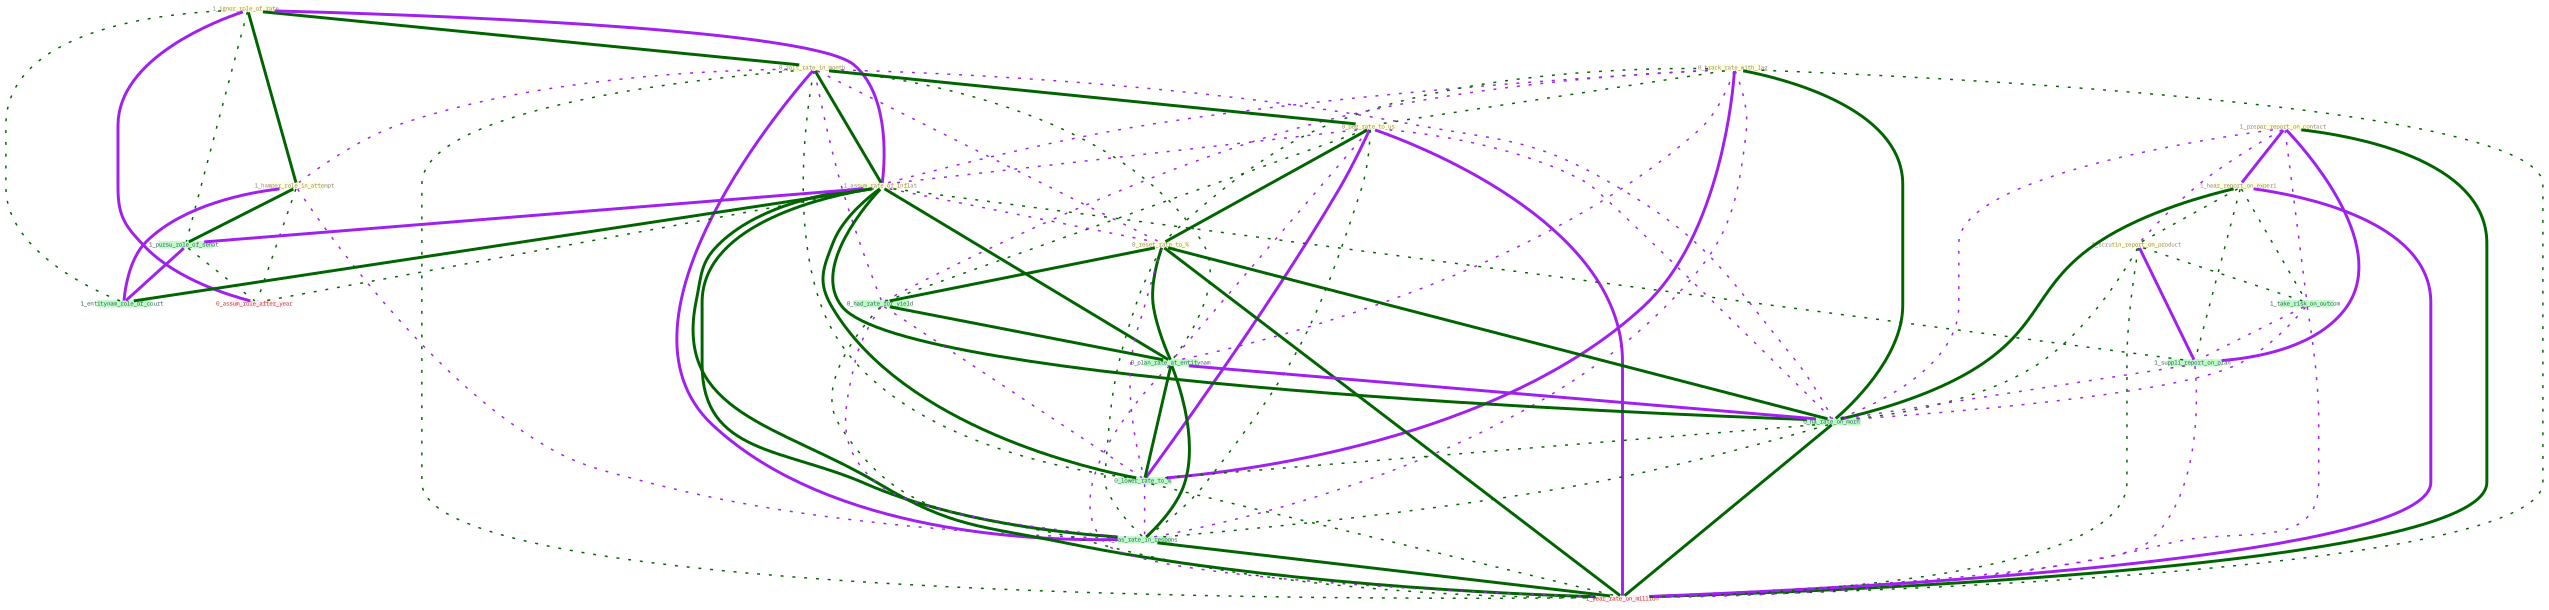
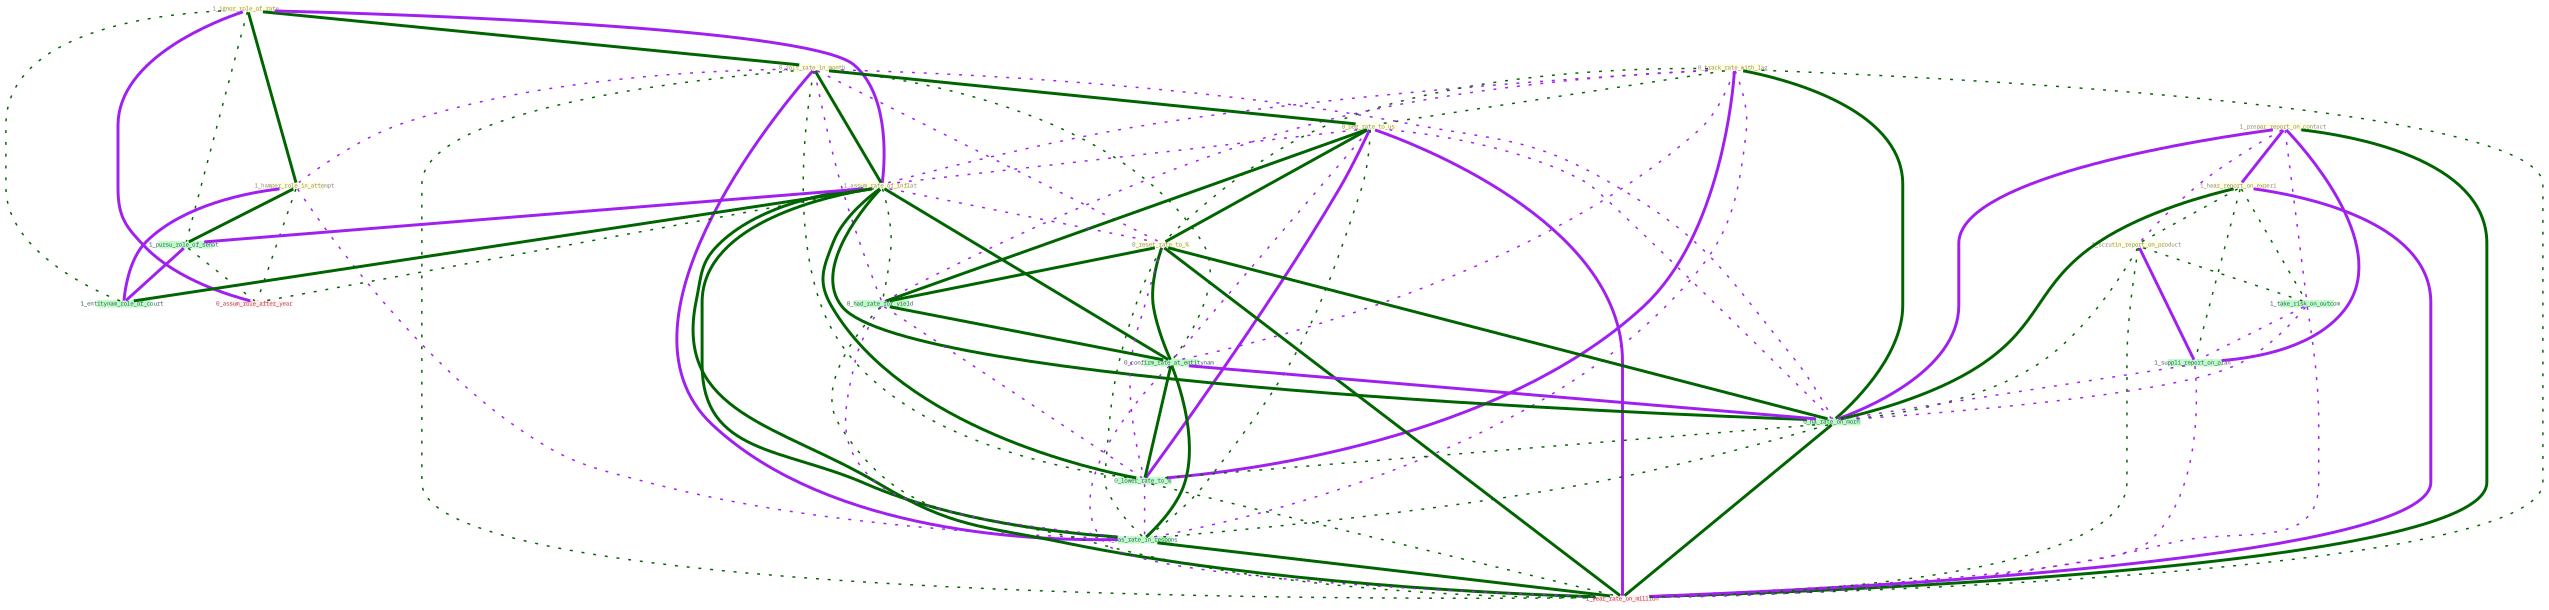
(1993, 203) -> (1993, 203)
(1138, 211) -> (1126, 215)
(1538, 274) -> (891, 245)
(1171, 363) -> (1171, 363)
